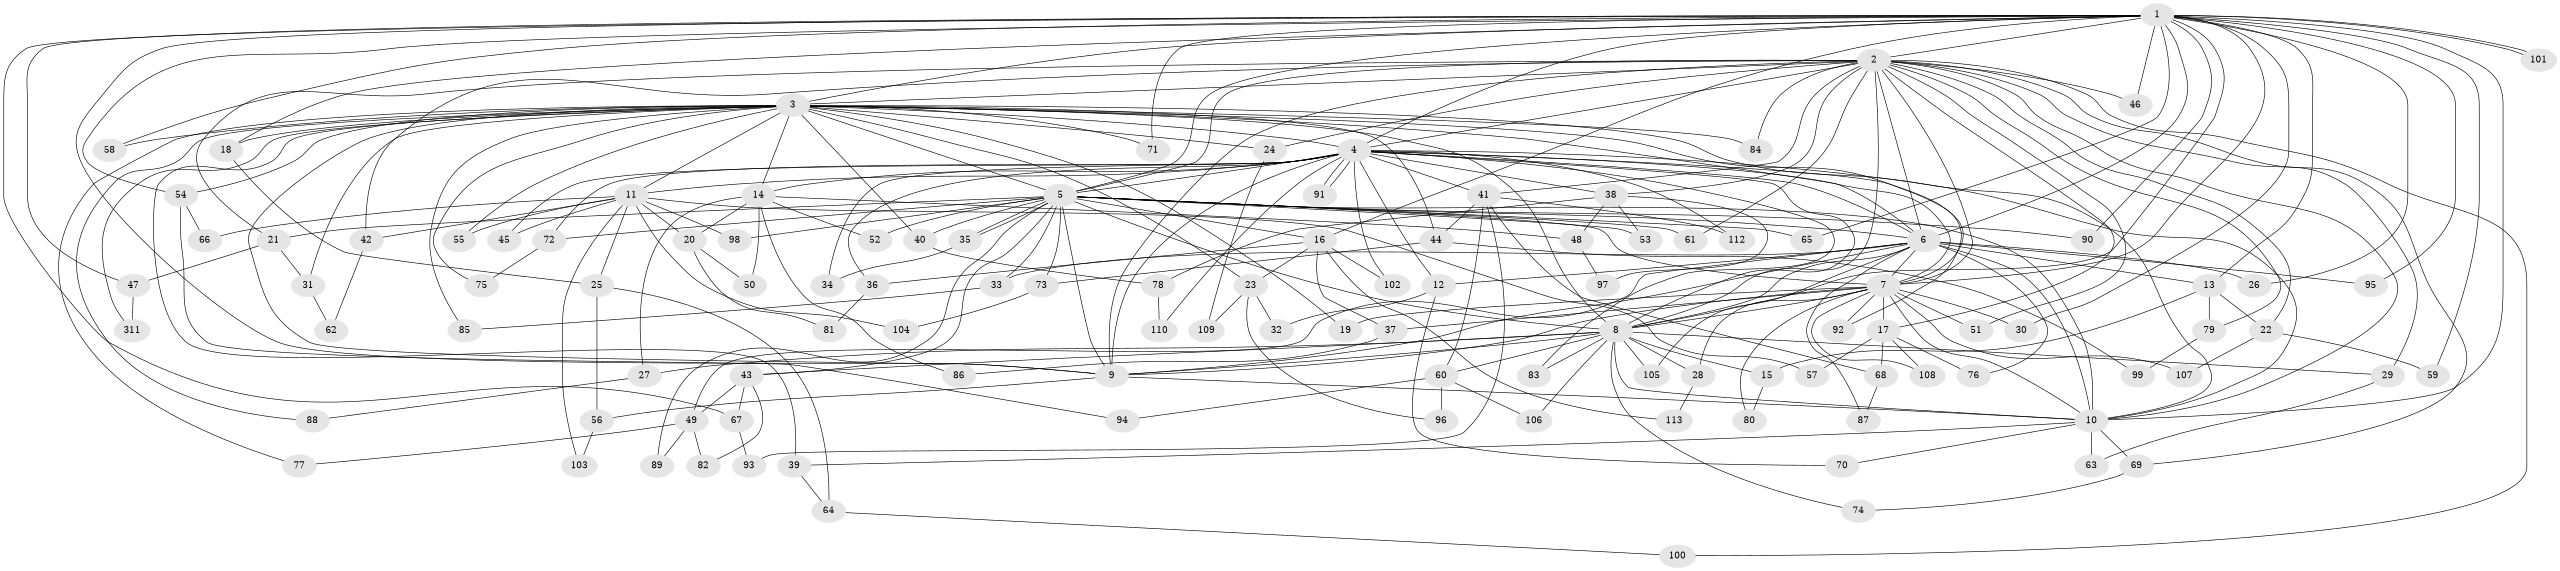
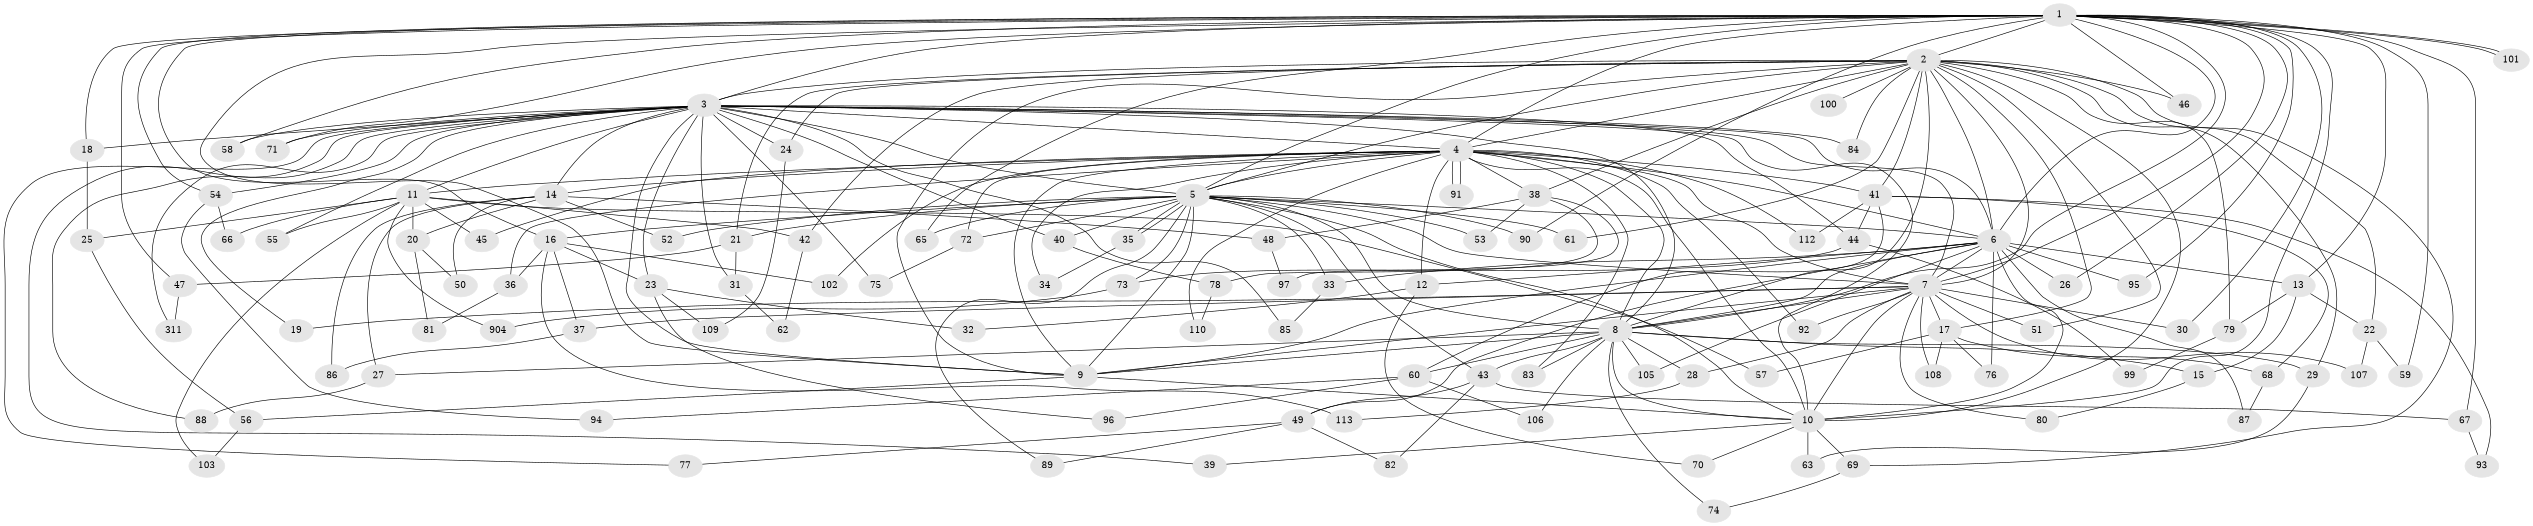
(735, 241) -> none
(901, 331) -> (498, 331)
(829, 511) -> none
